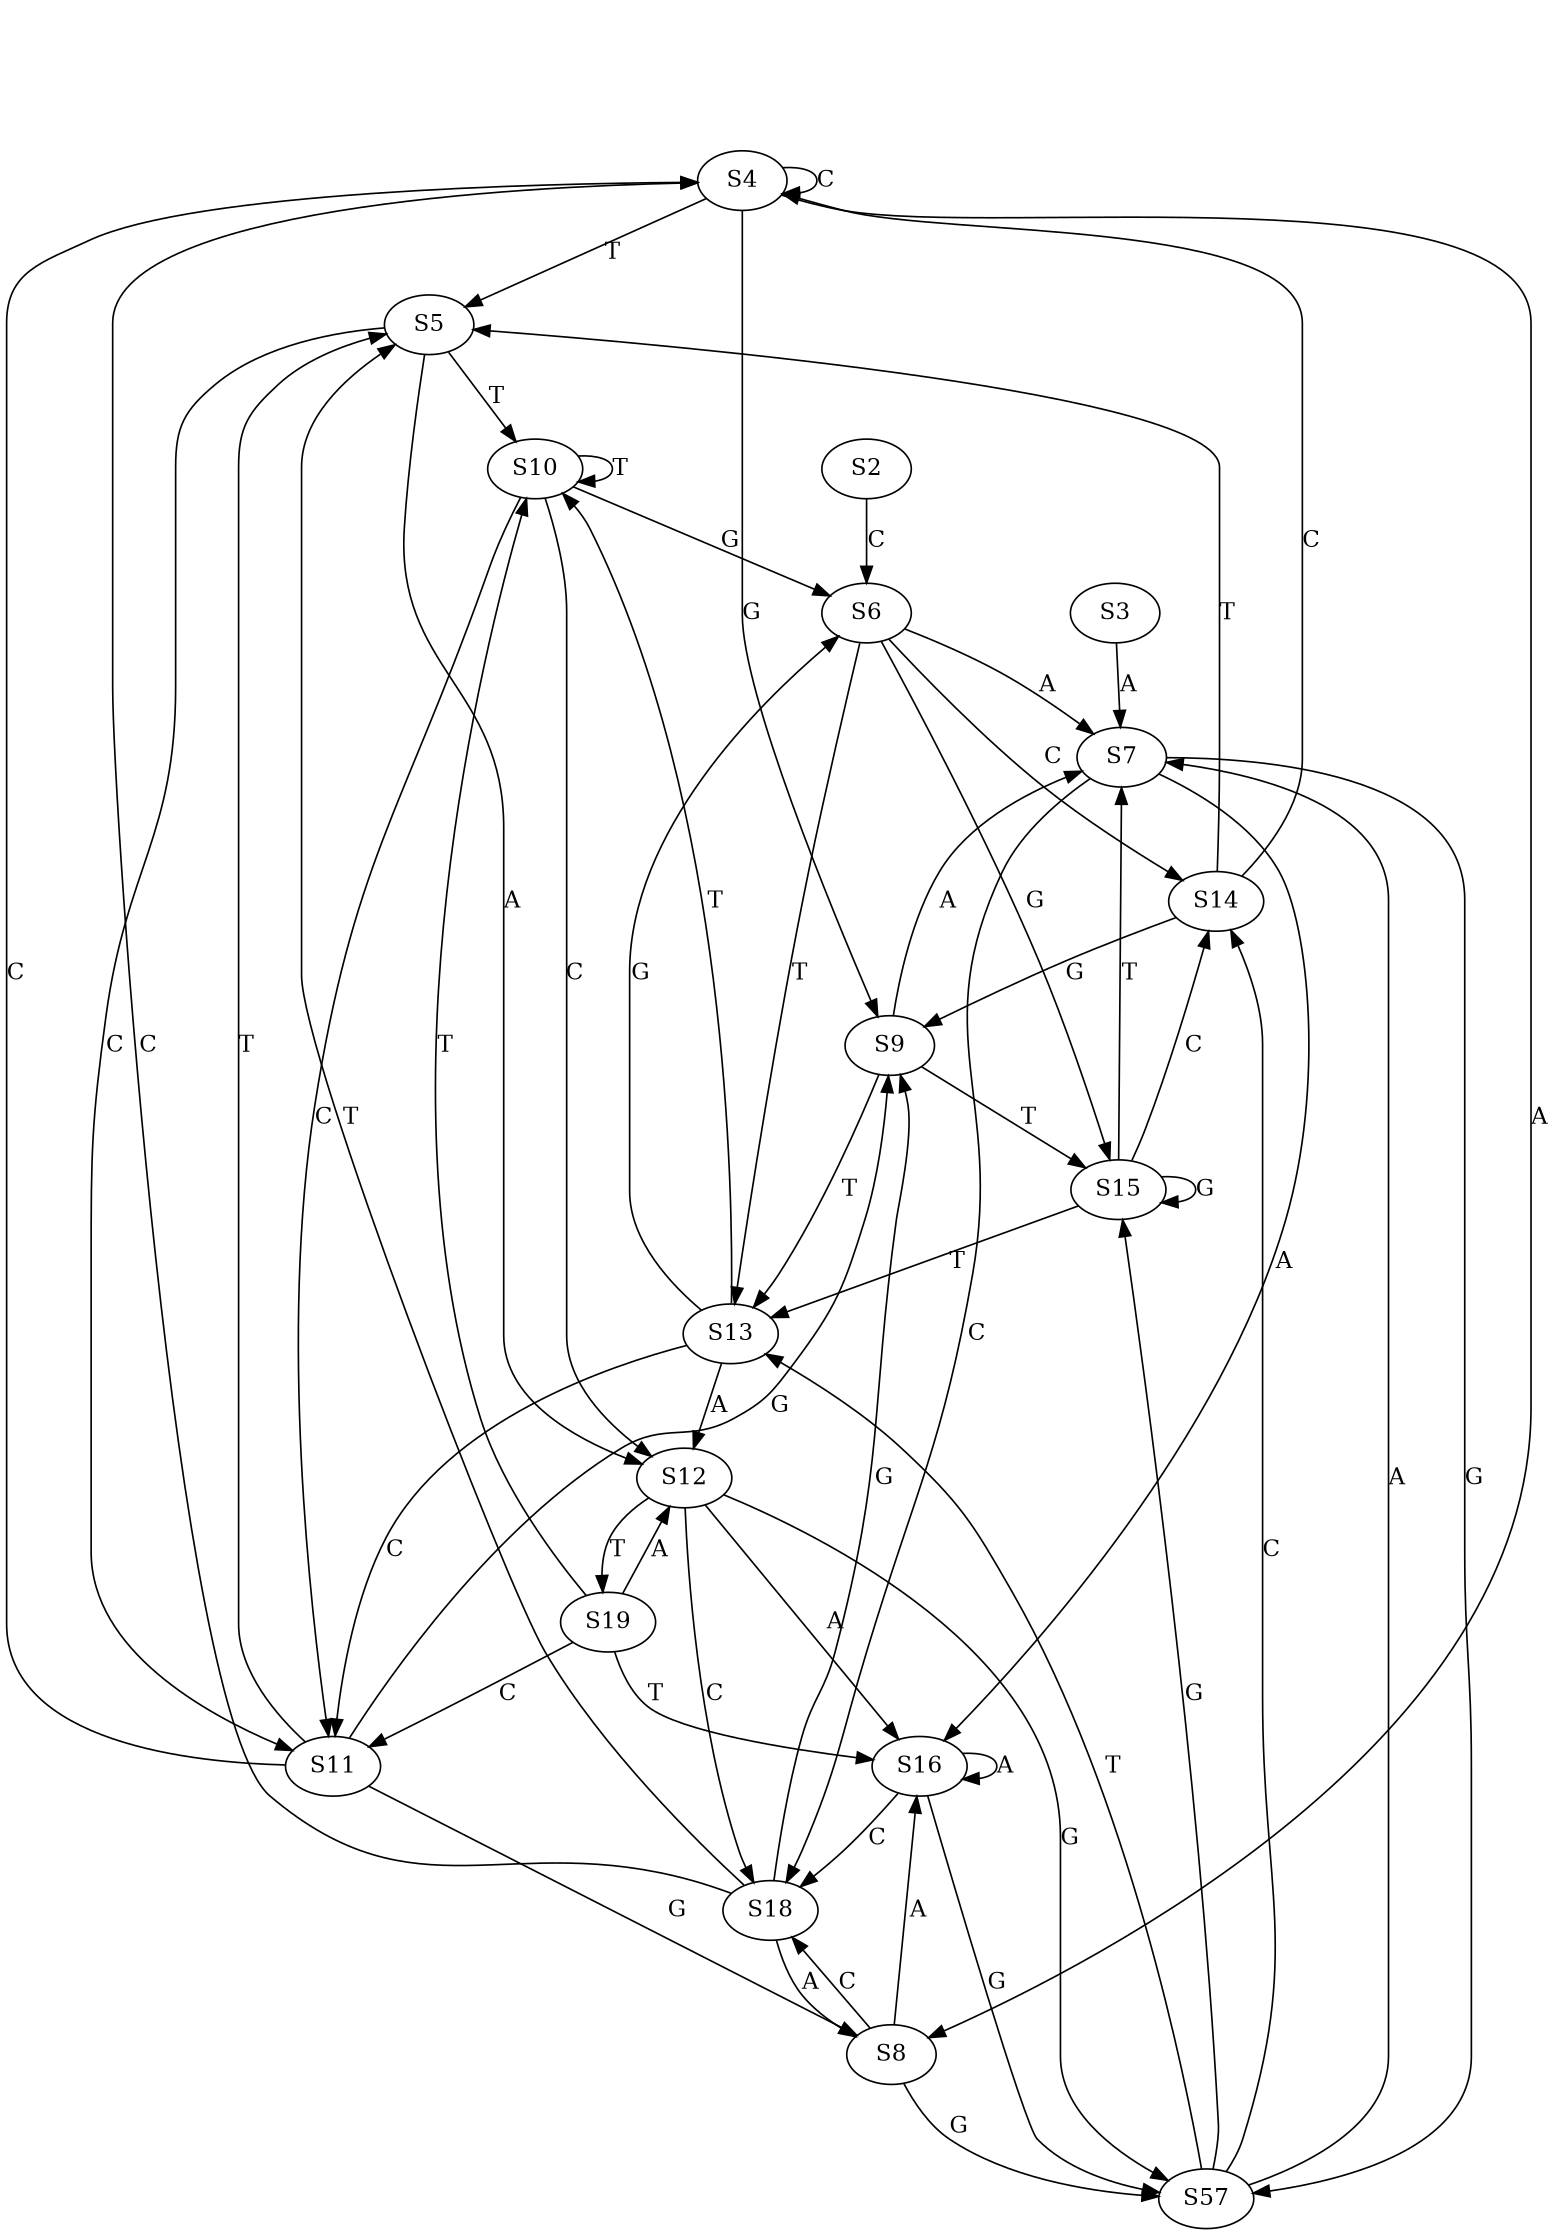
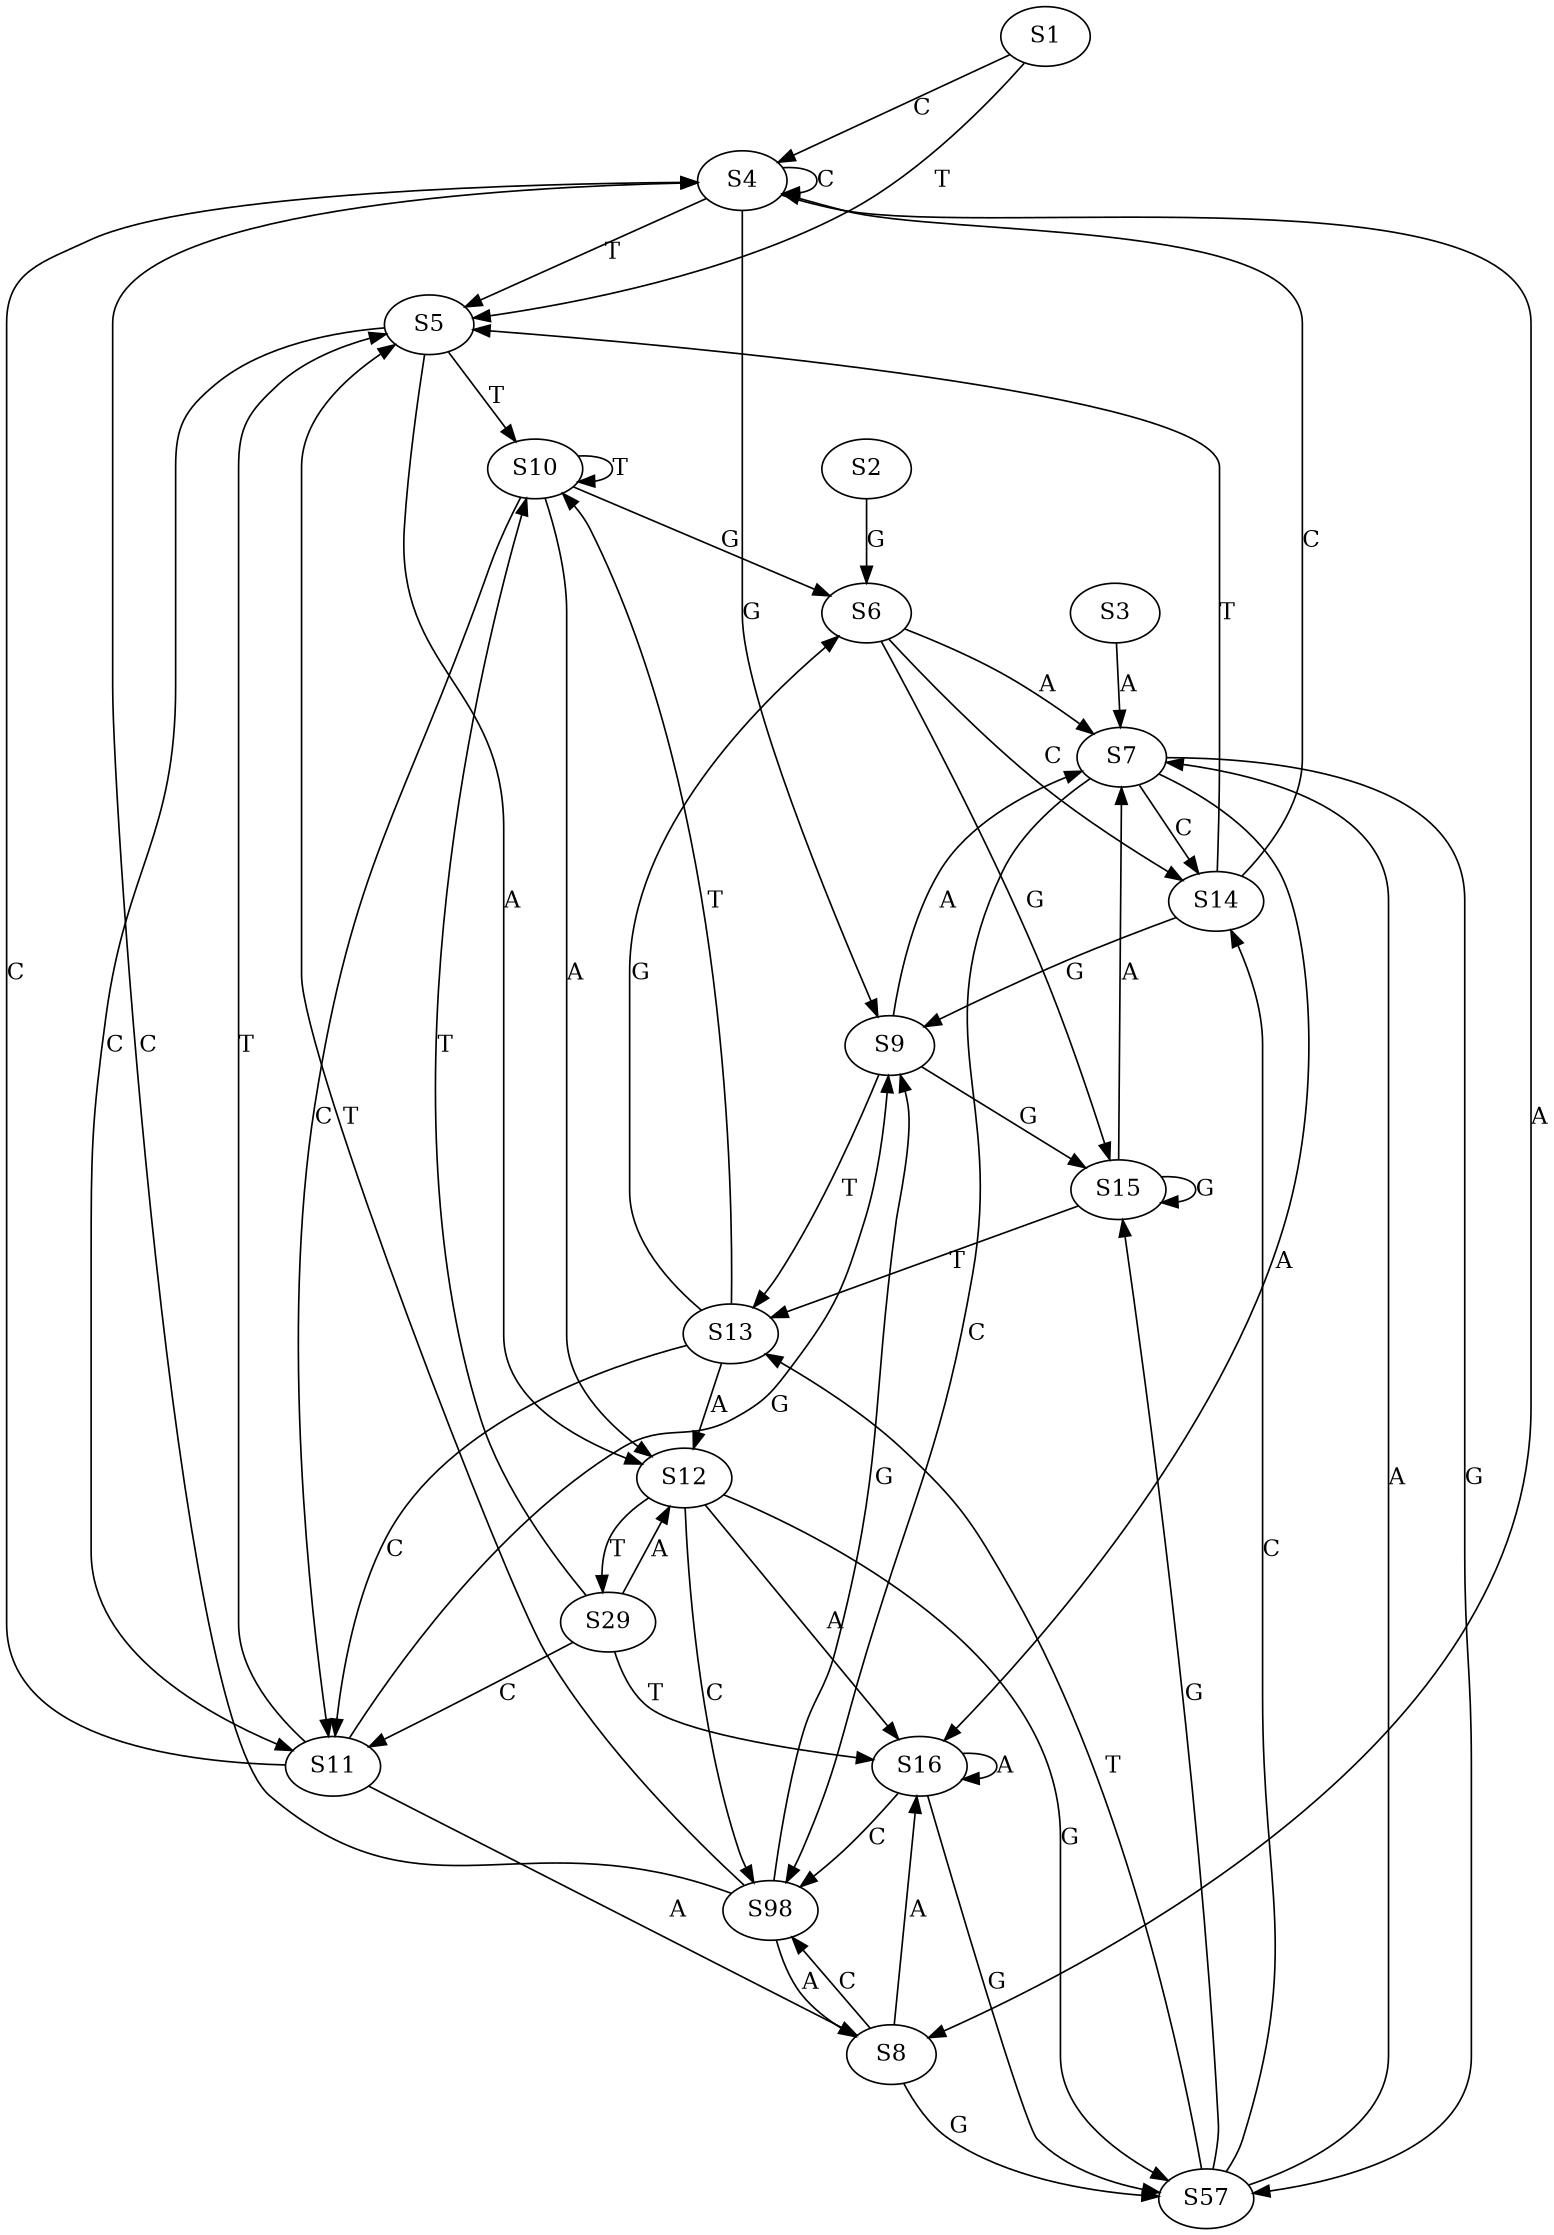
none -> (1046, 36)
(877, 541) -> (877, 541)
(791, 964) -> none
(575, 973) -> (575, 973)
(1130, 973) -> (1130, 973)
(1171, 1055) -> (1164, 822)
(1029, 1118) -> (1029, 1118)
(608, 1622) -> (608, 1622)
(678, 1910) -> (678, 1910)
(770, 1910) -> (770, 1910)
